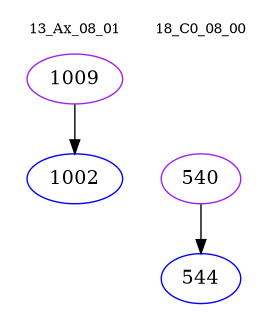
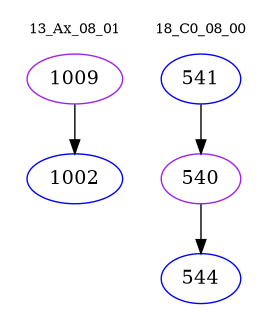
none -> (201, 79)
